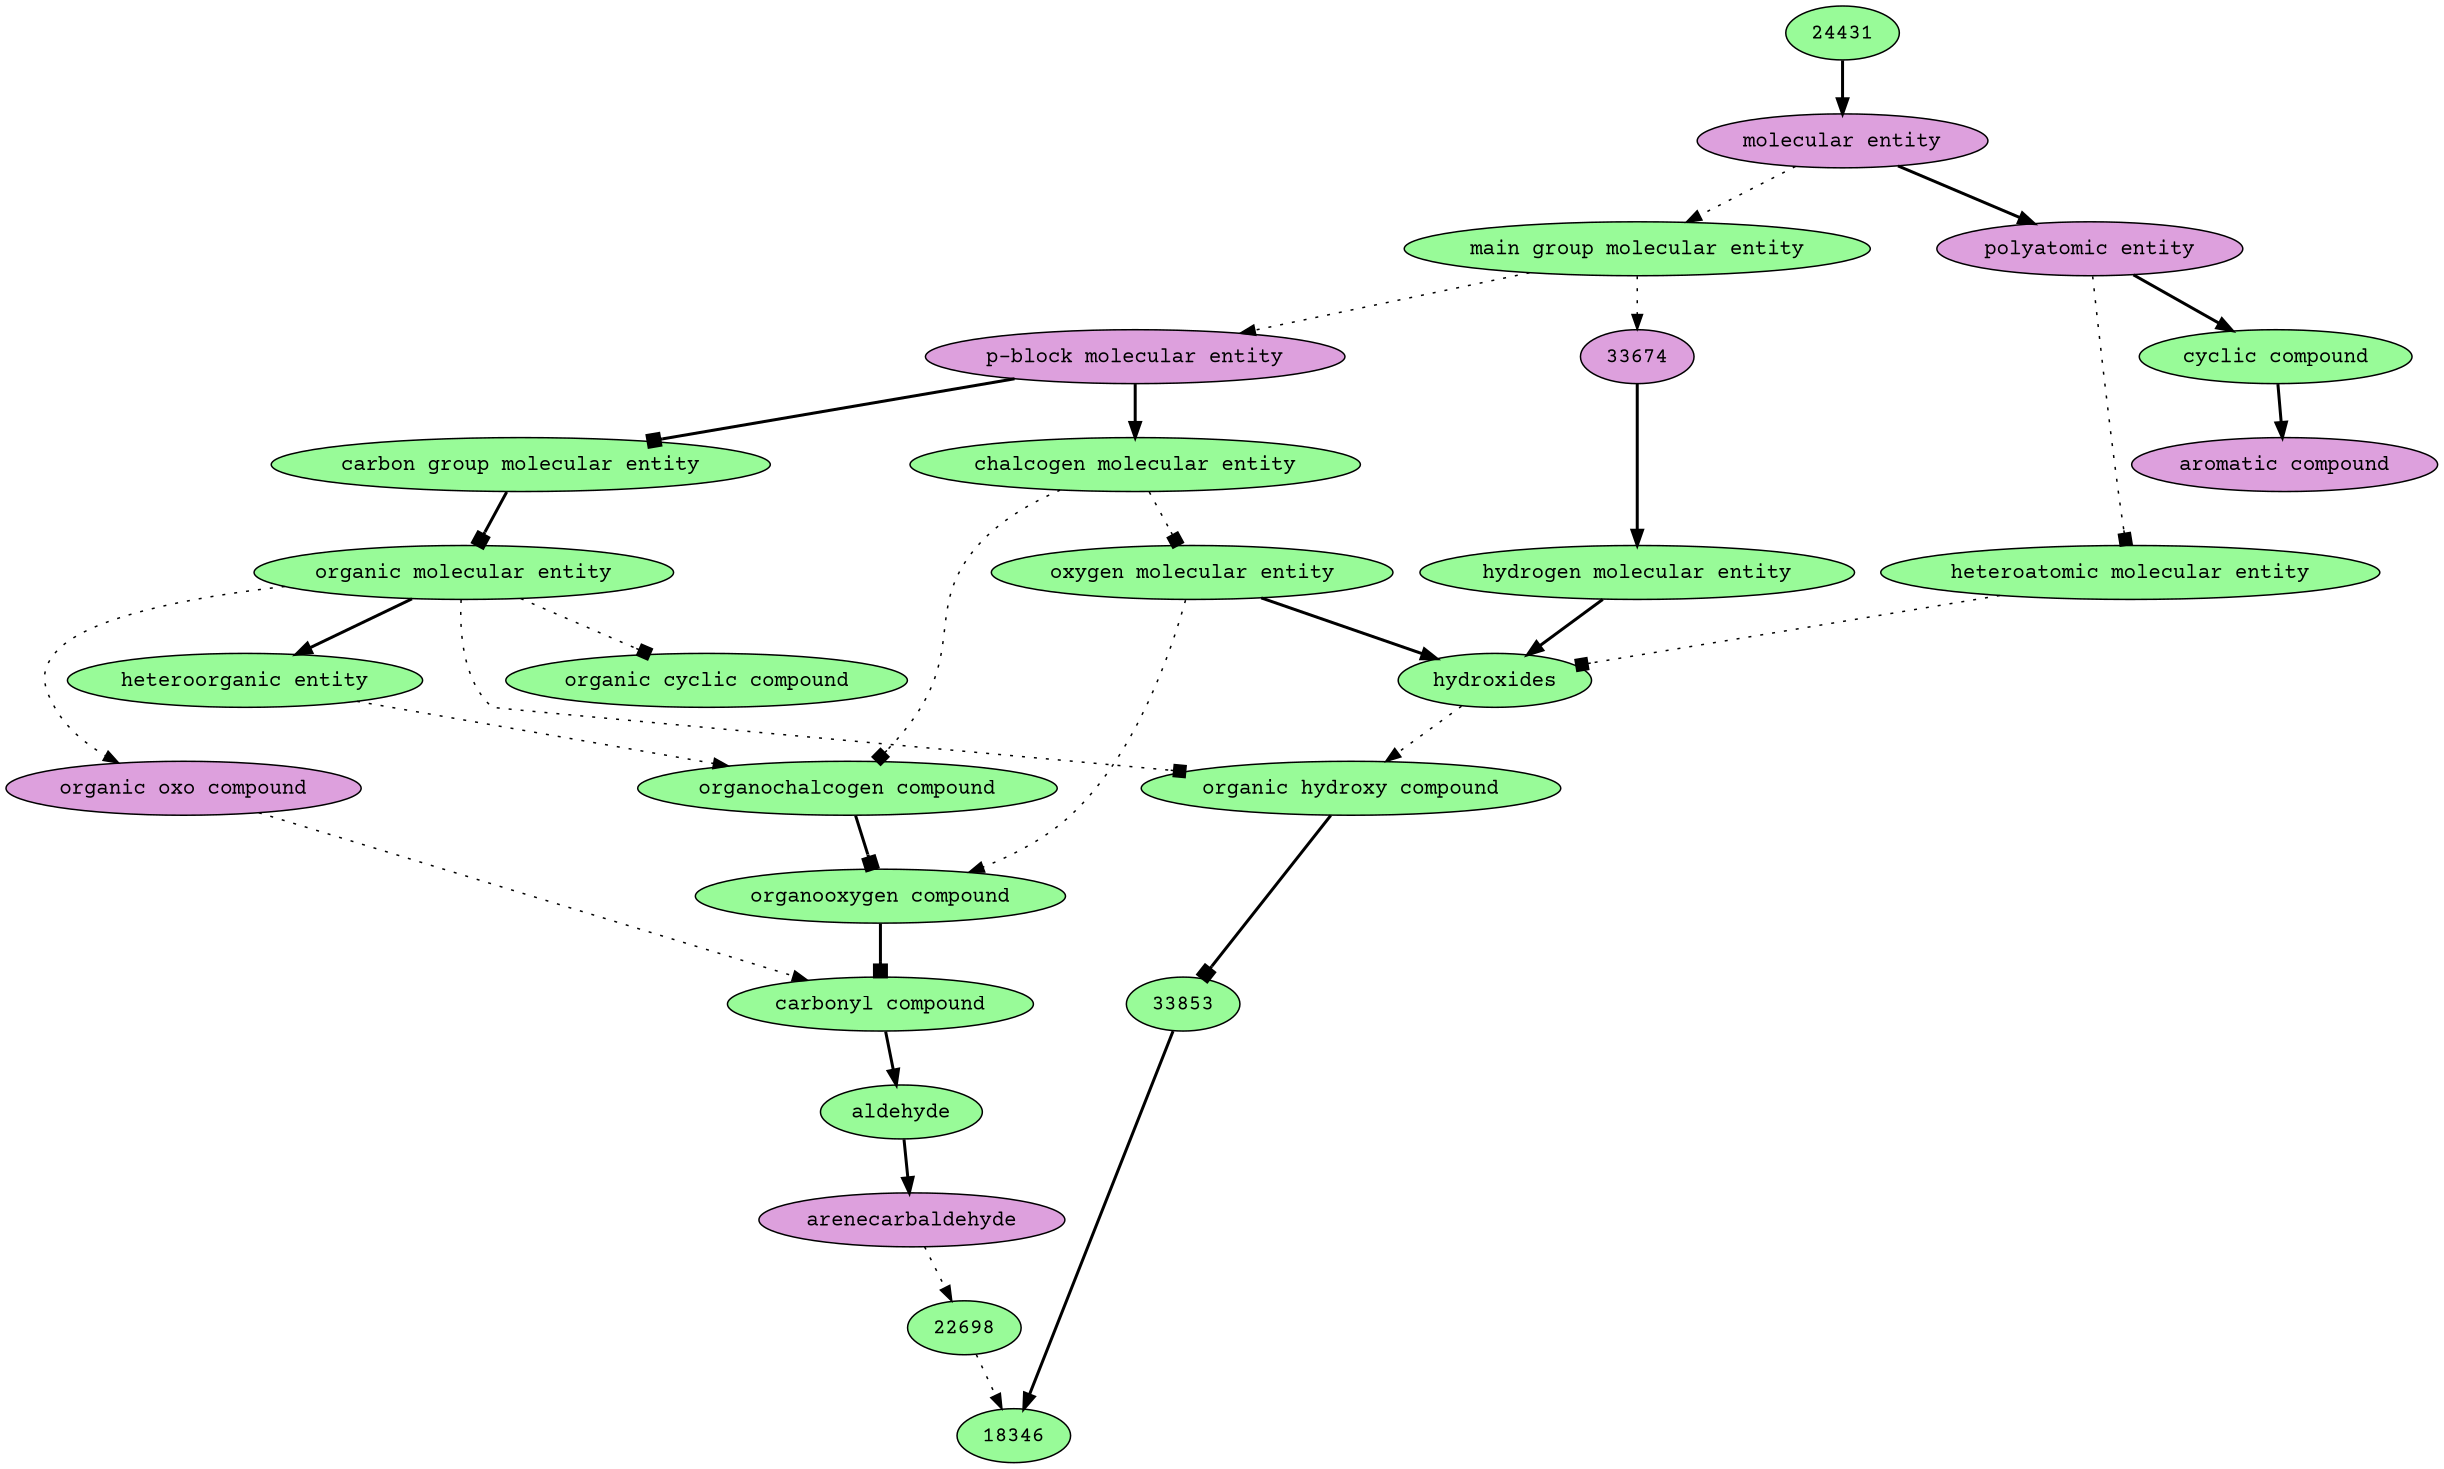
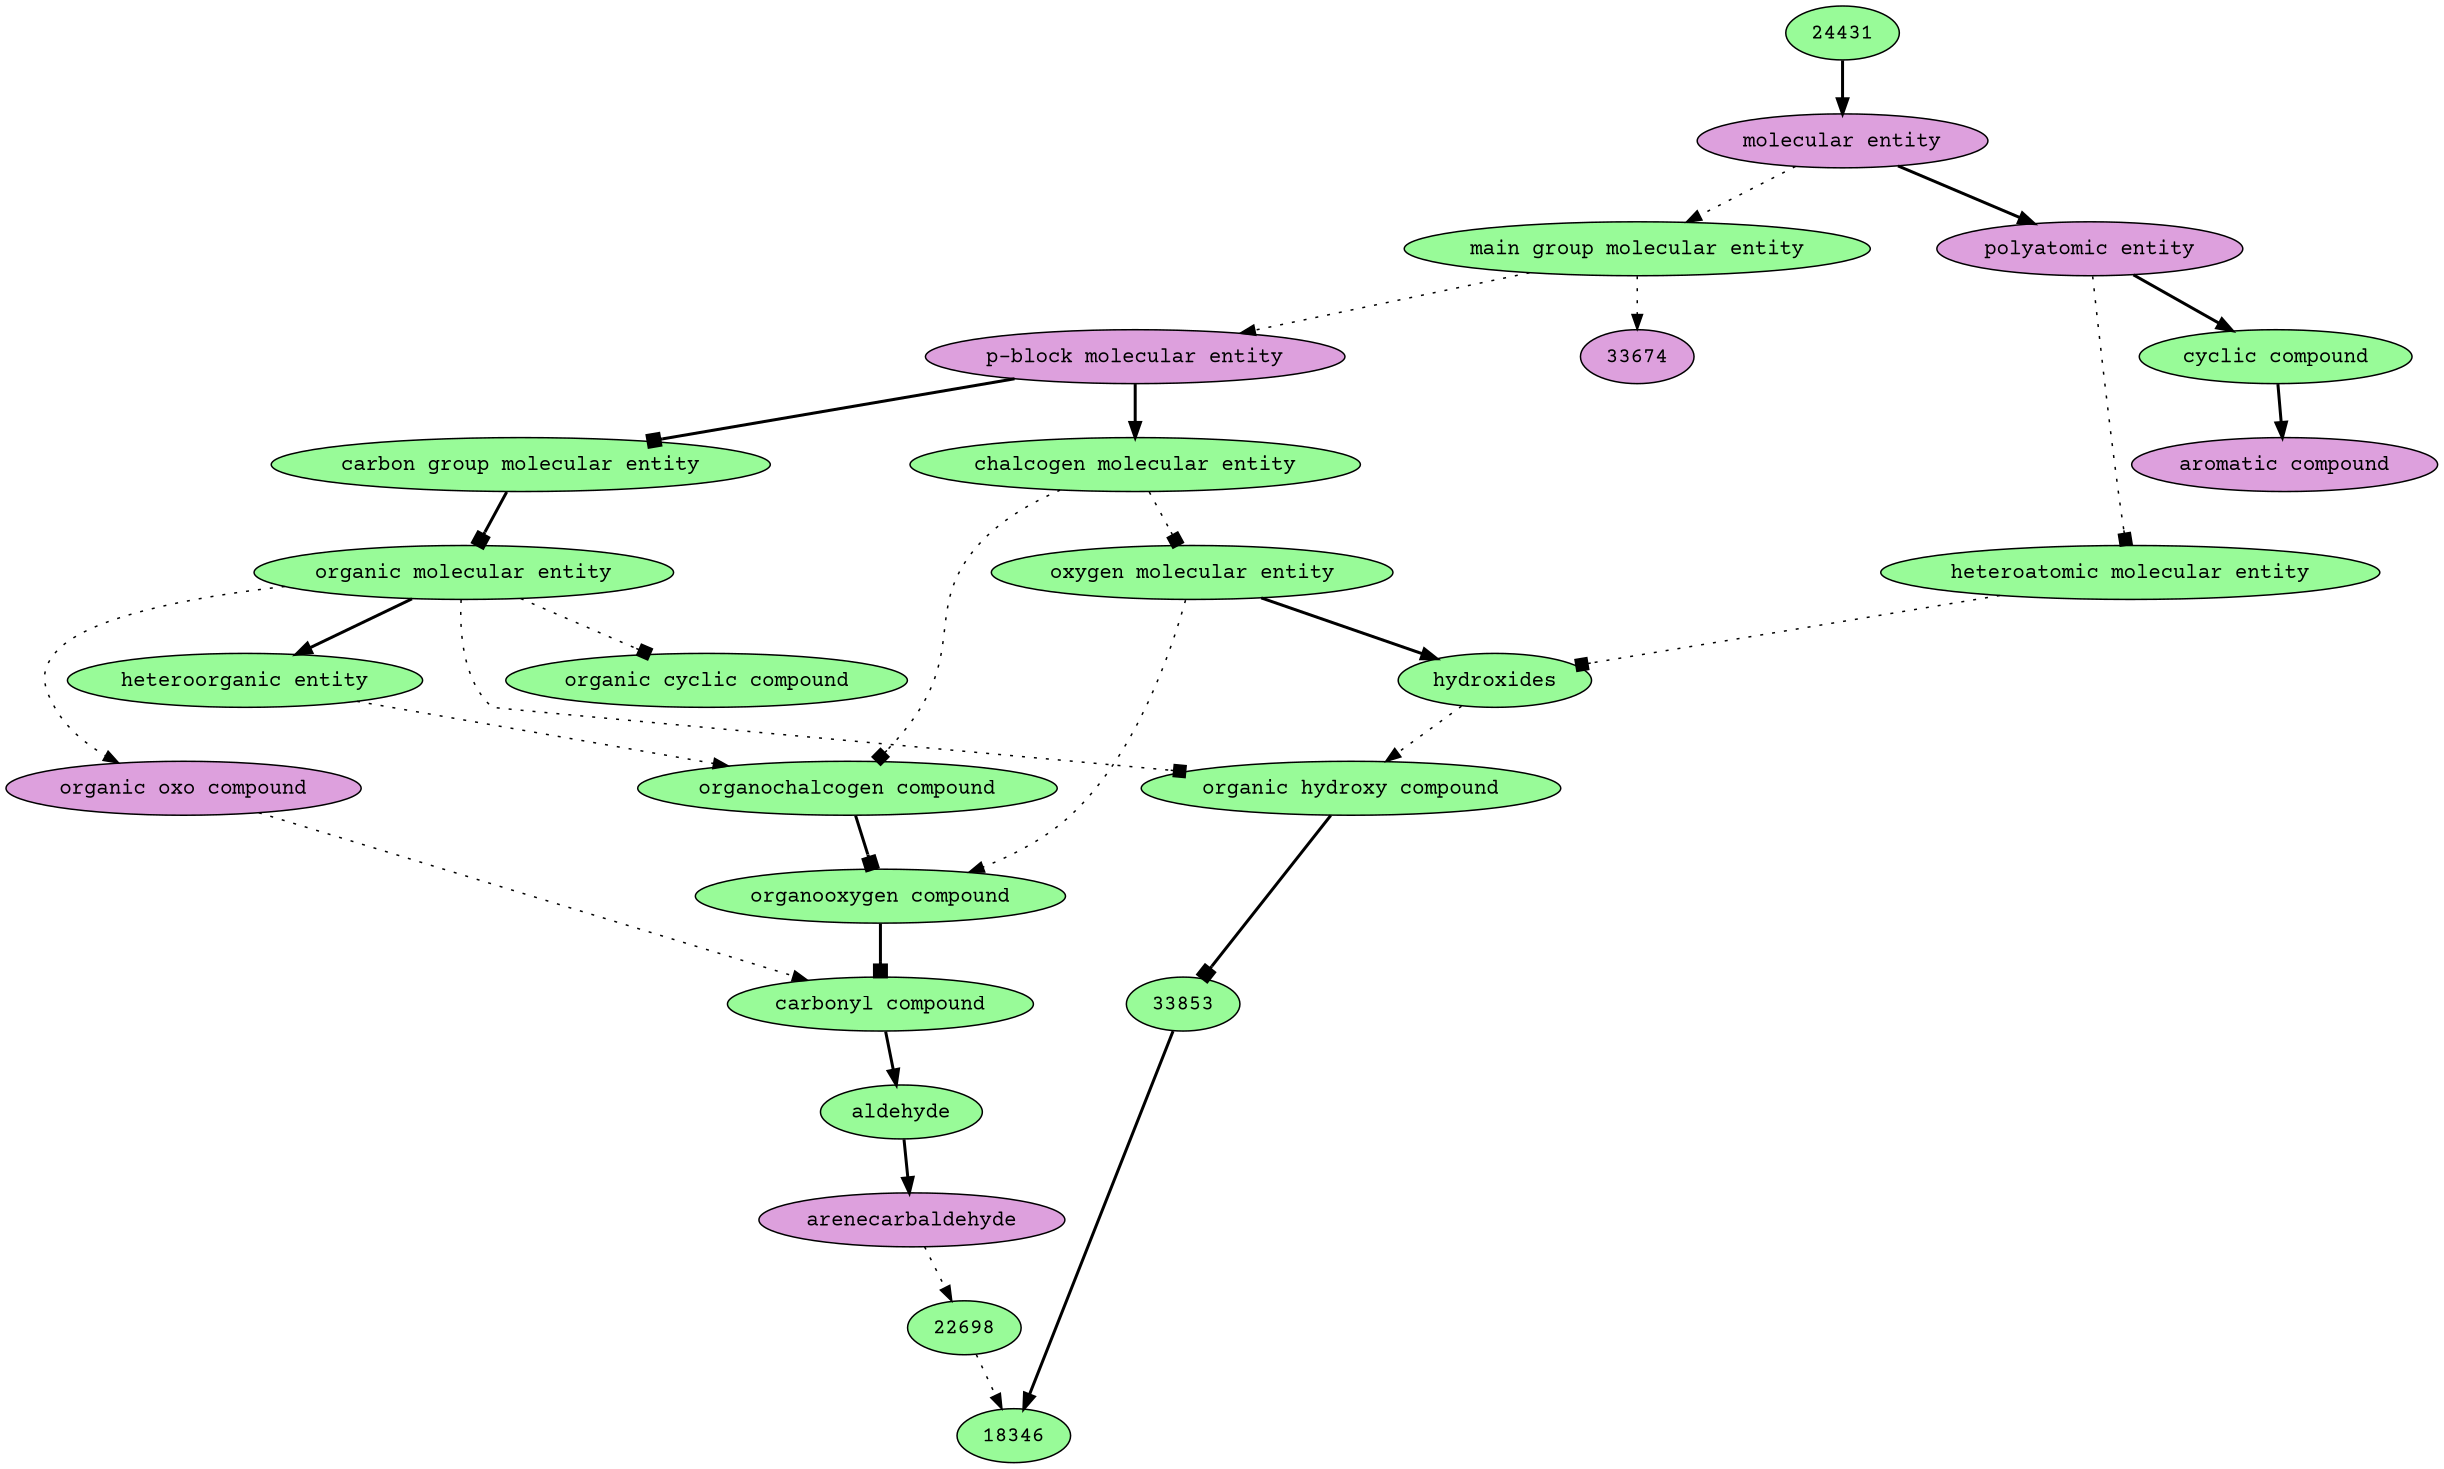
(1637, 572) -> none
